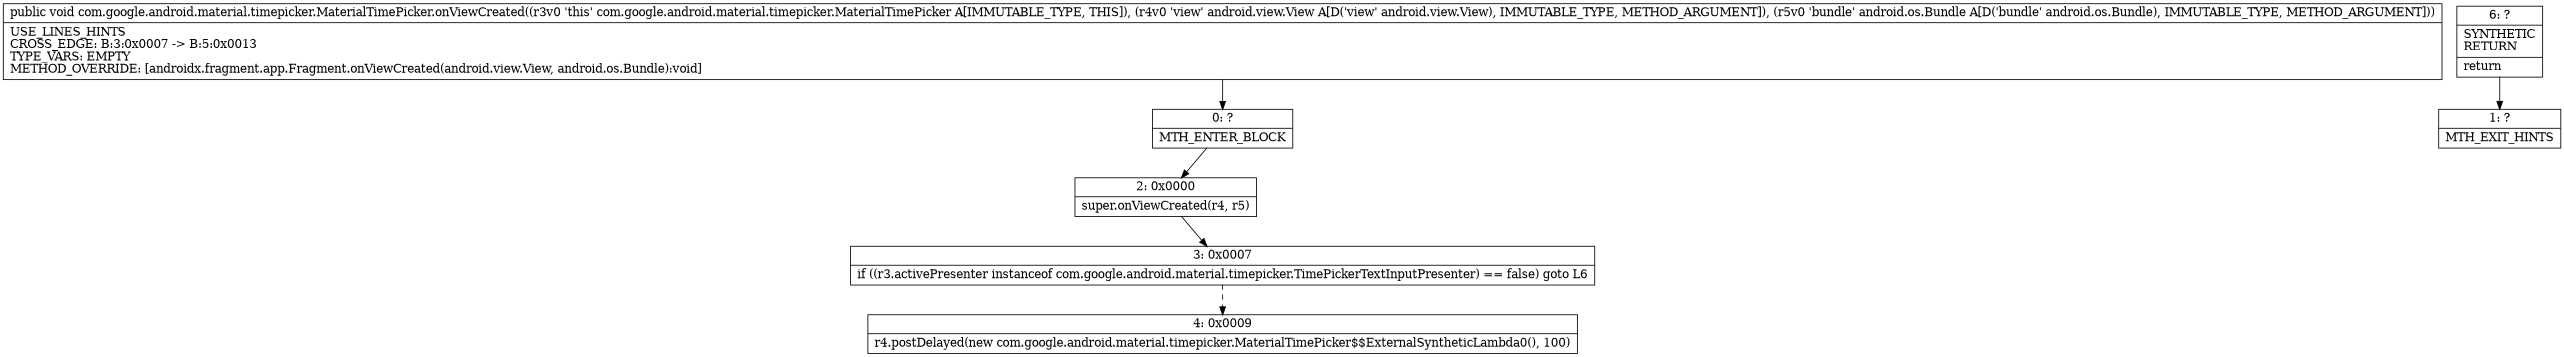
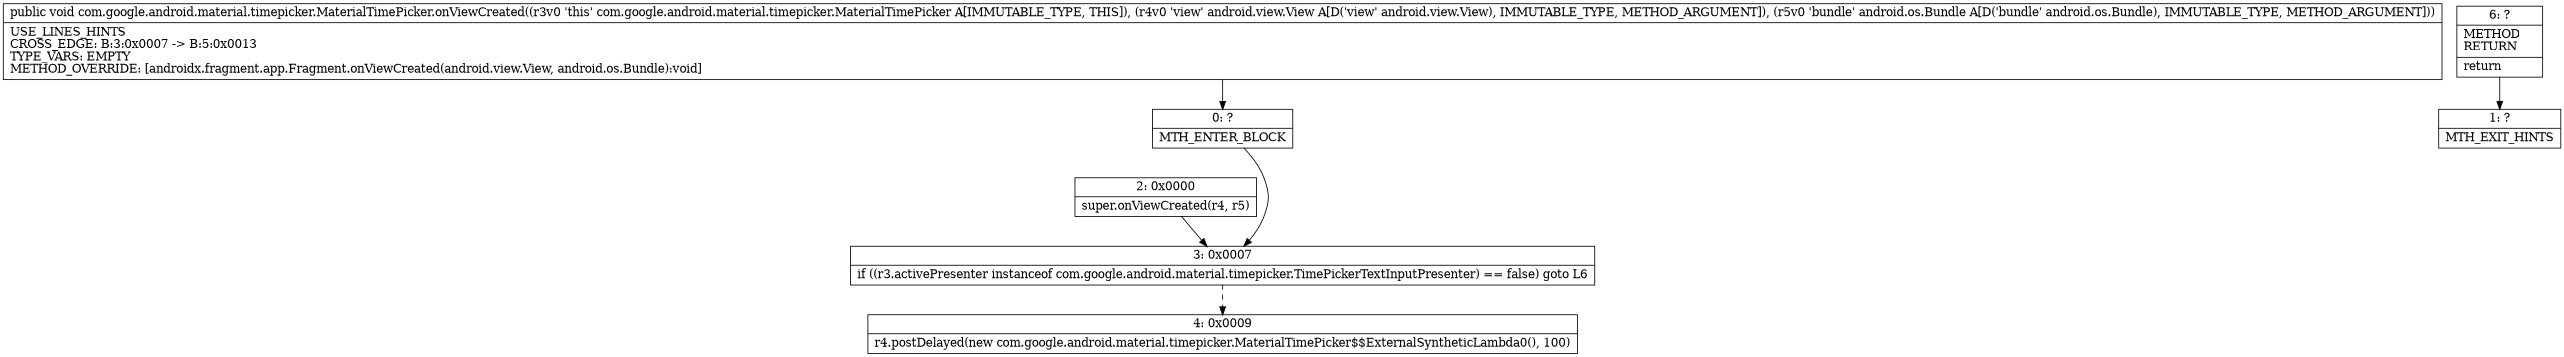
(2500, 35) -> (2492, 35)
(1197, 160) -> (1268, 193)
